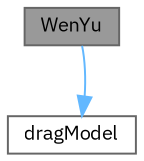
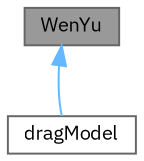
(85, 71) -> (59, 91)
